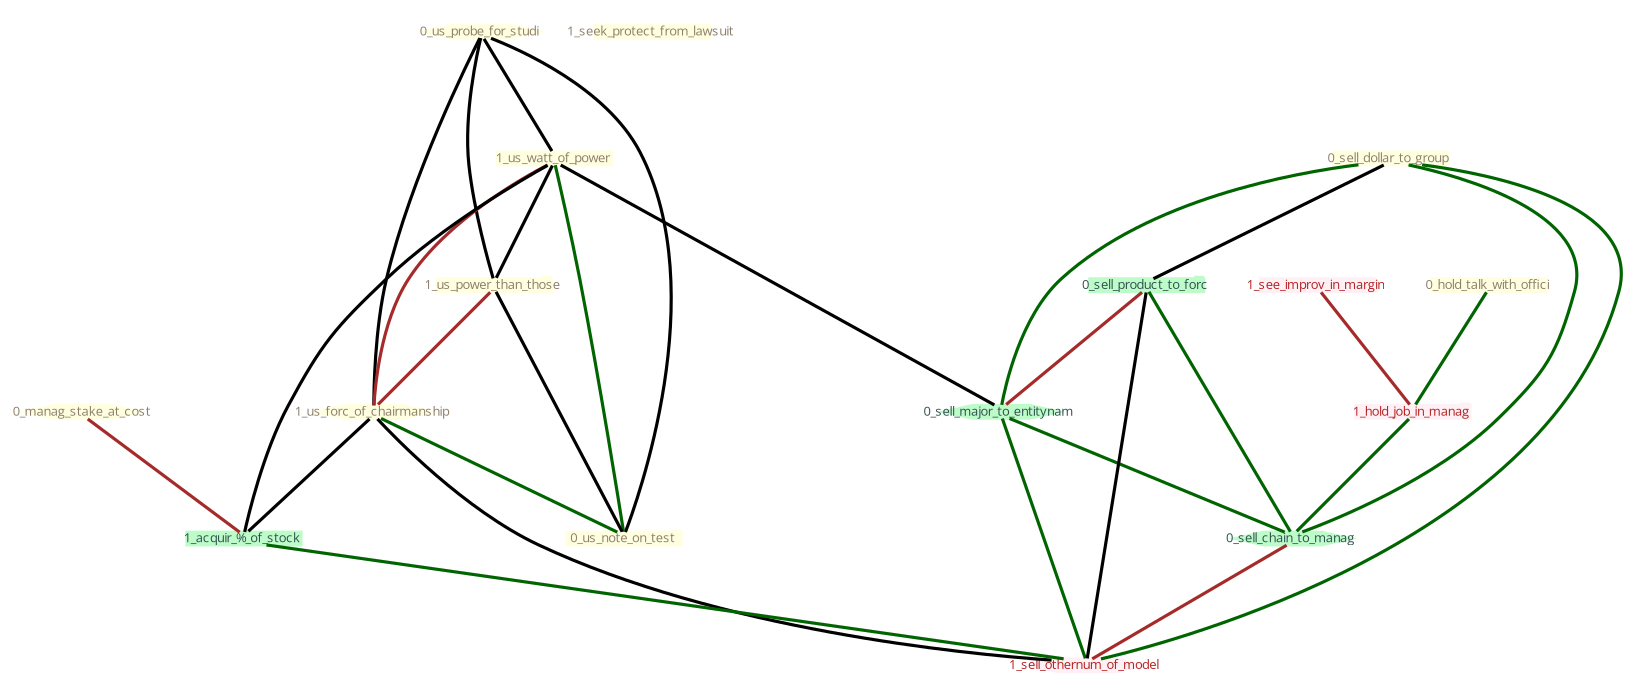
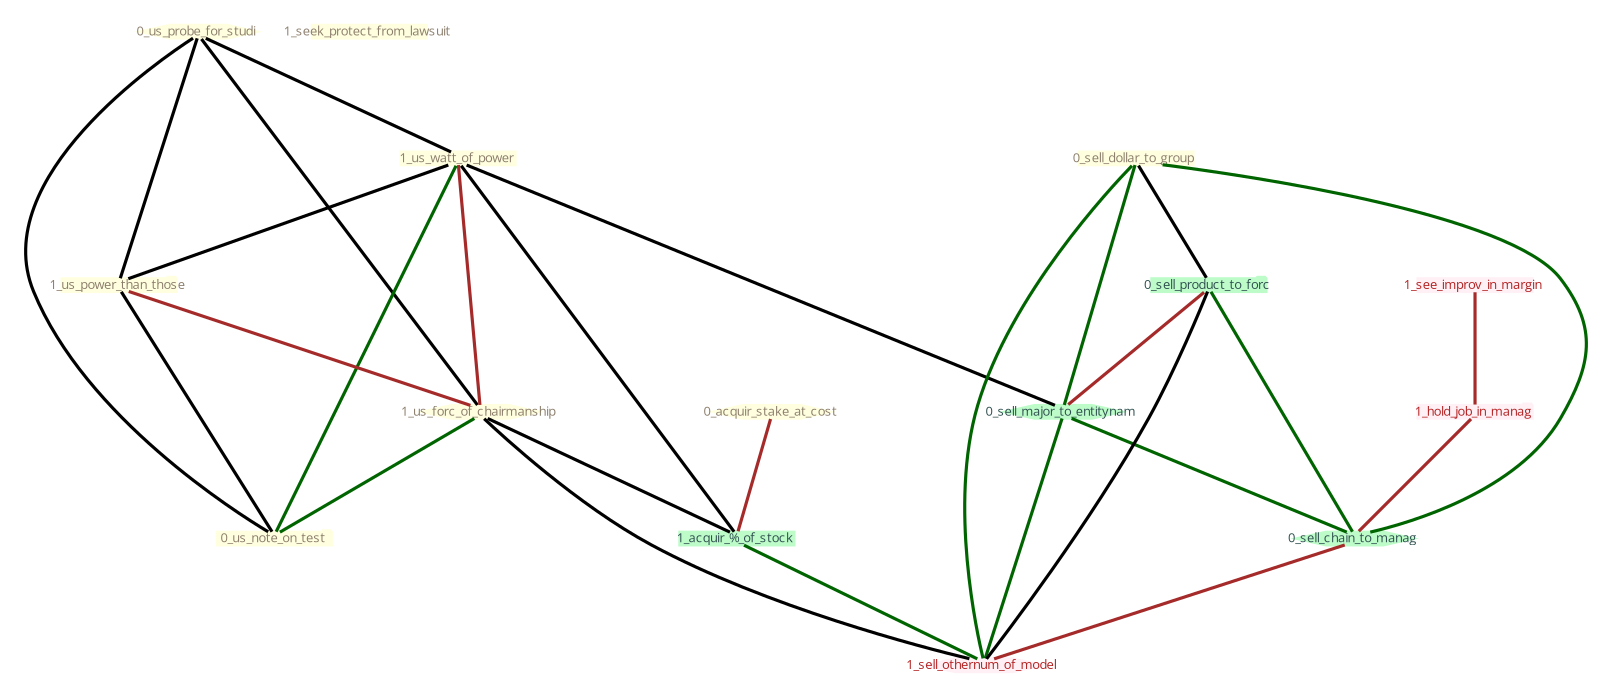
(1489, 285) -> none
(82, 412) -> (772, 412)
(1353, 475) -> (1415, 475)
